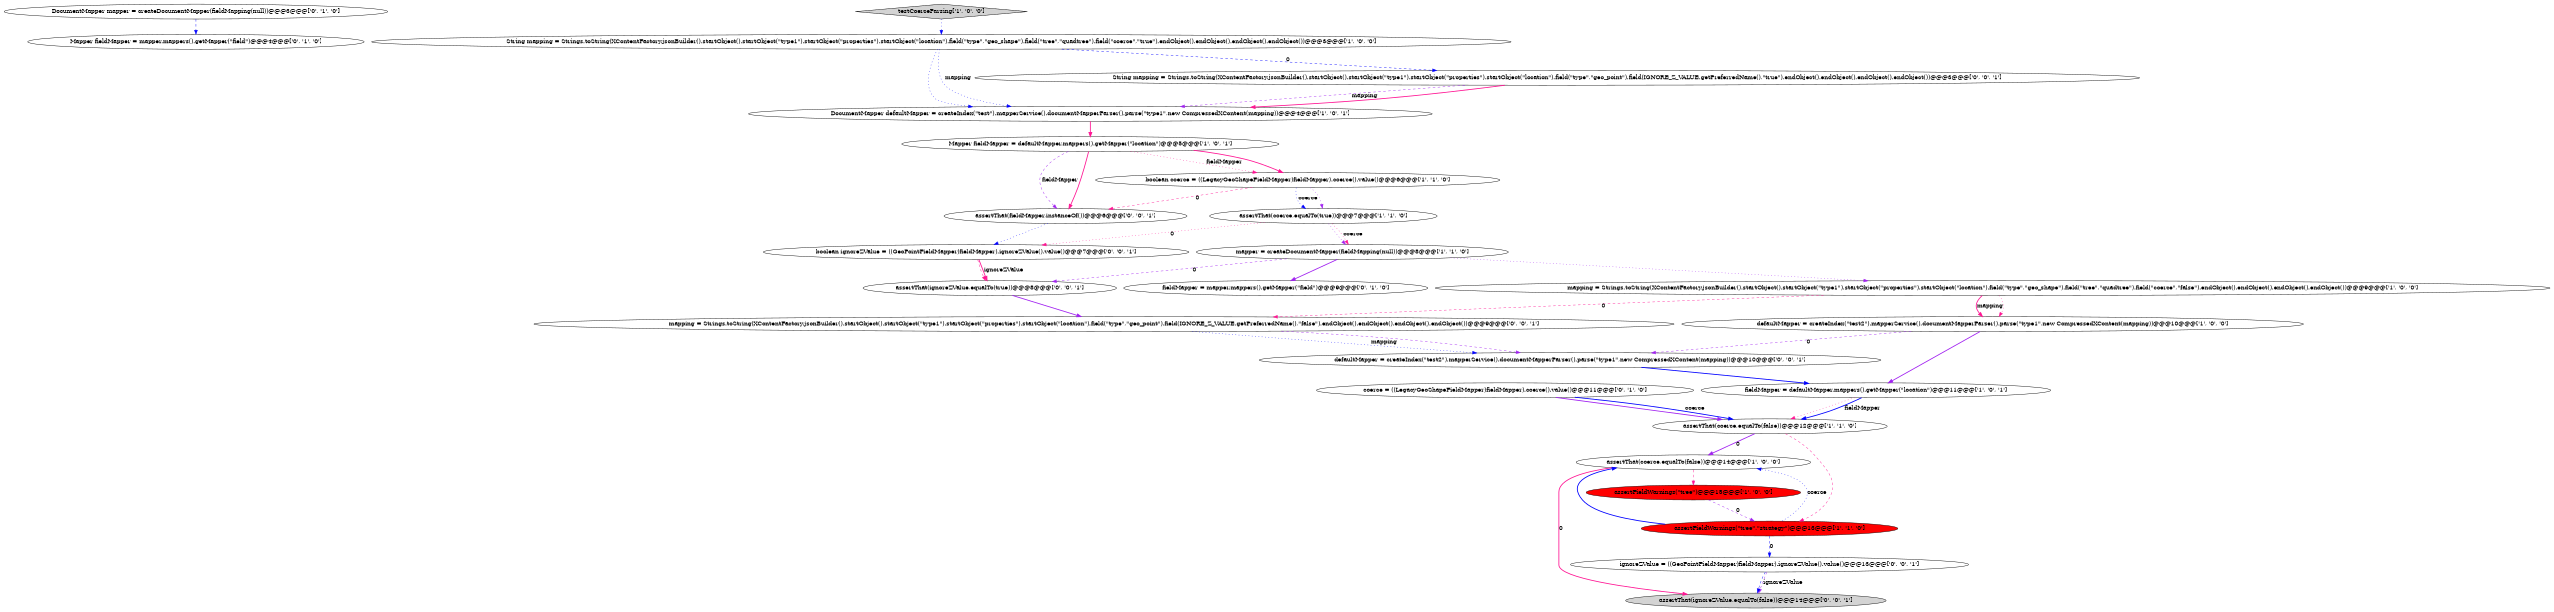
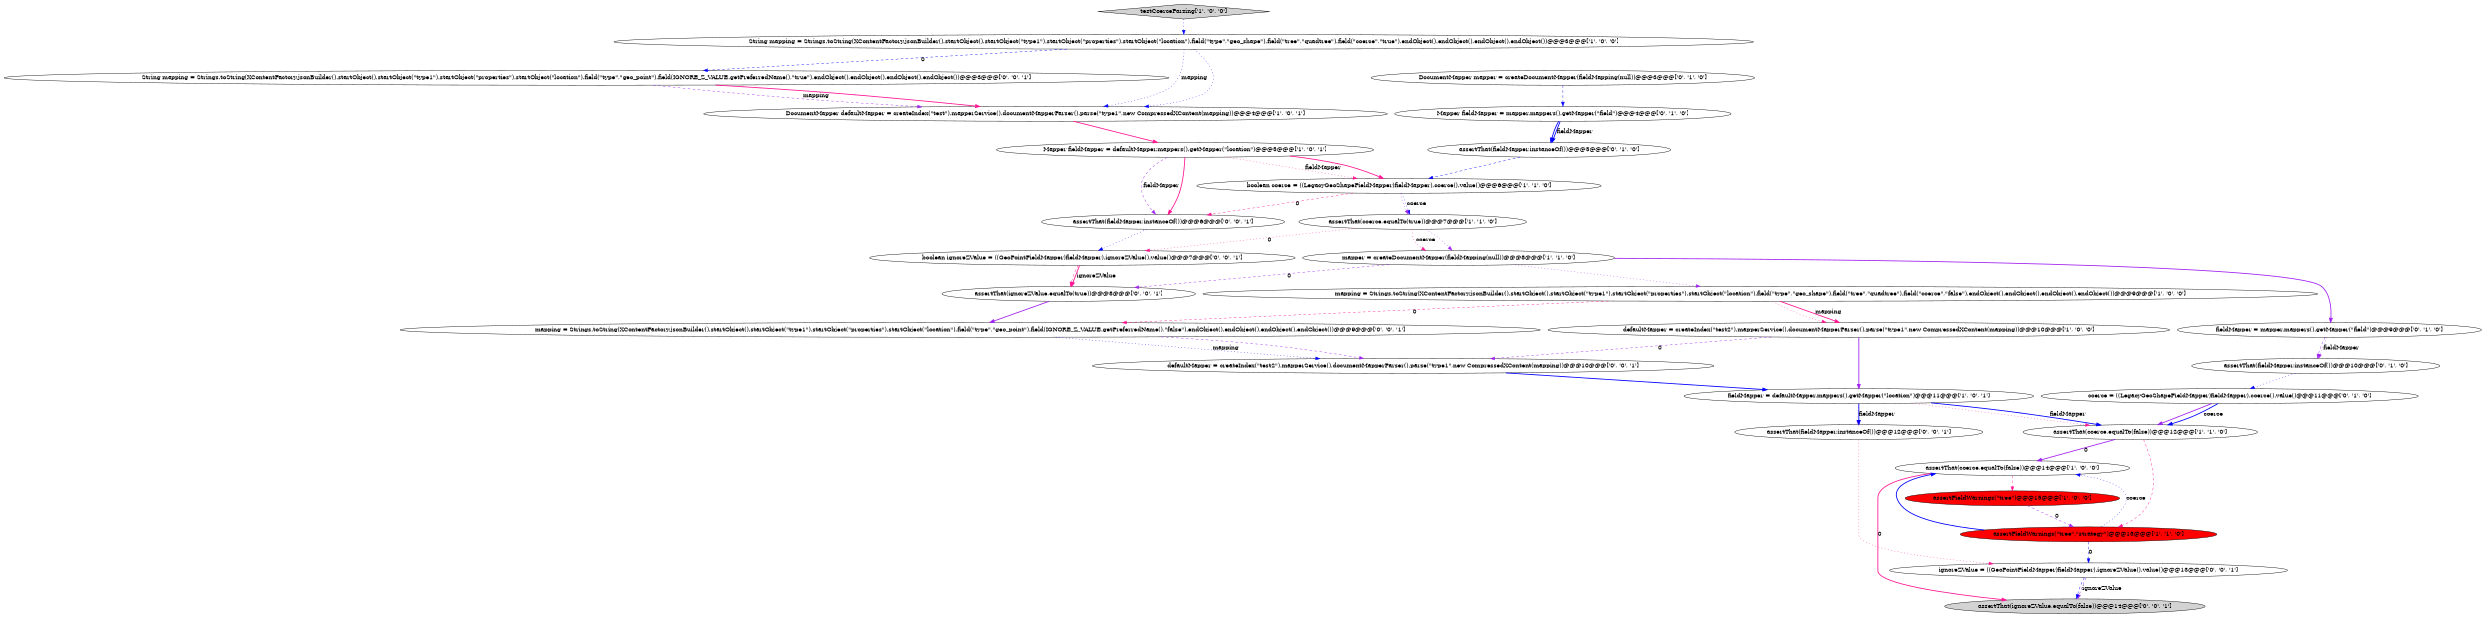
none -> (1549, 150)
none -> (2316, 366)
none -> (1859, 432)
